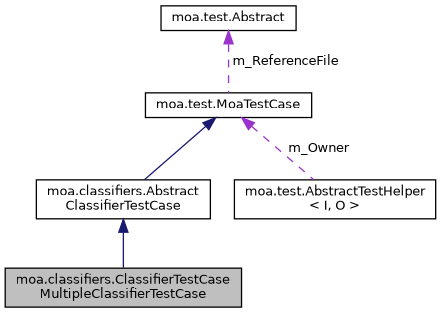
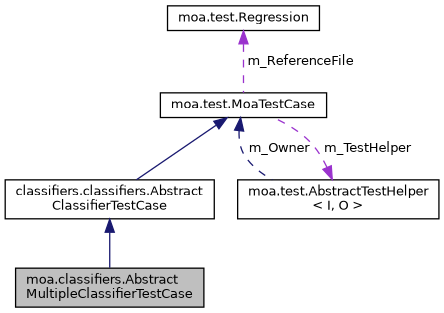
(229, 18) -> (243, 18)
none -> (305, 137)
(283, 153) -> (248, 160)
(123, 199) -> (110, 199)
(123, 288) -> (110, 288)
